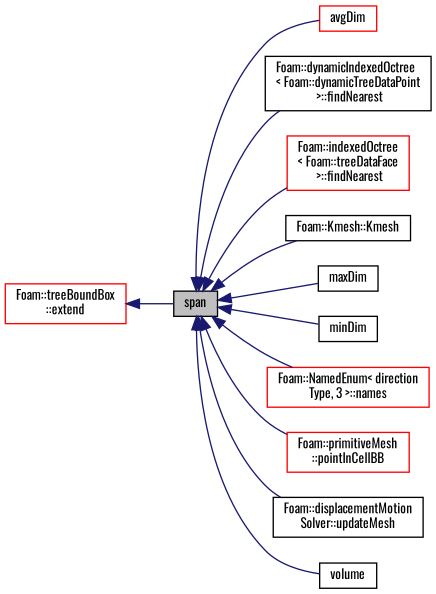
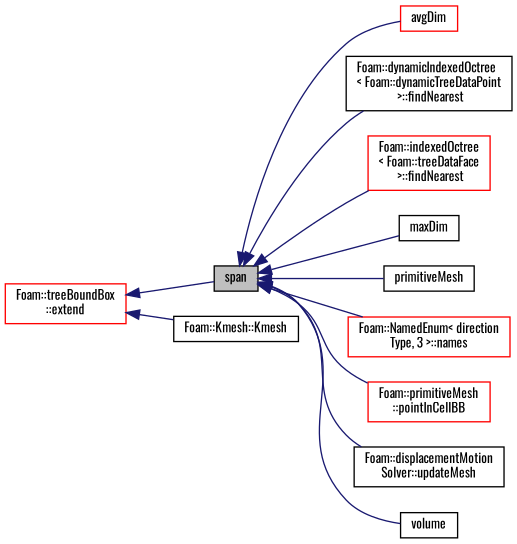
(257, 258) -> (156, 317)
(348, 329) -> (429, 279)
